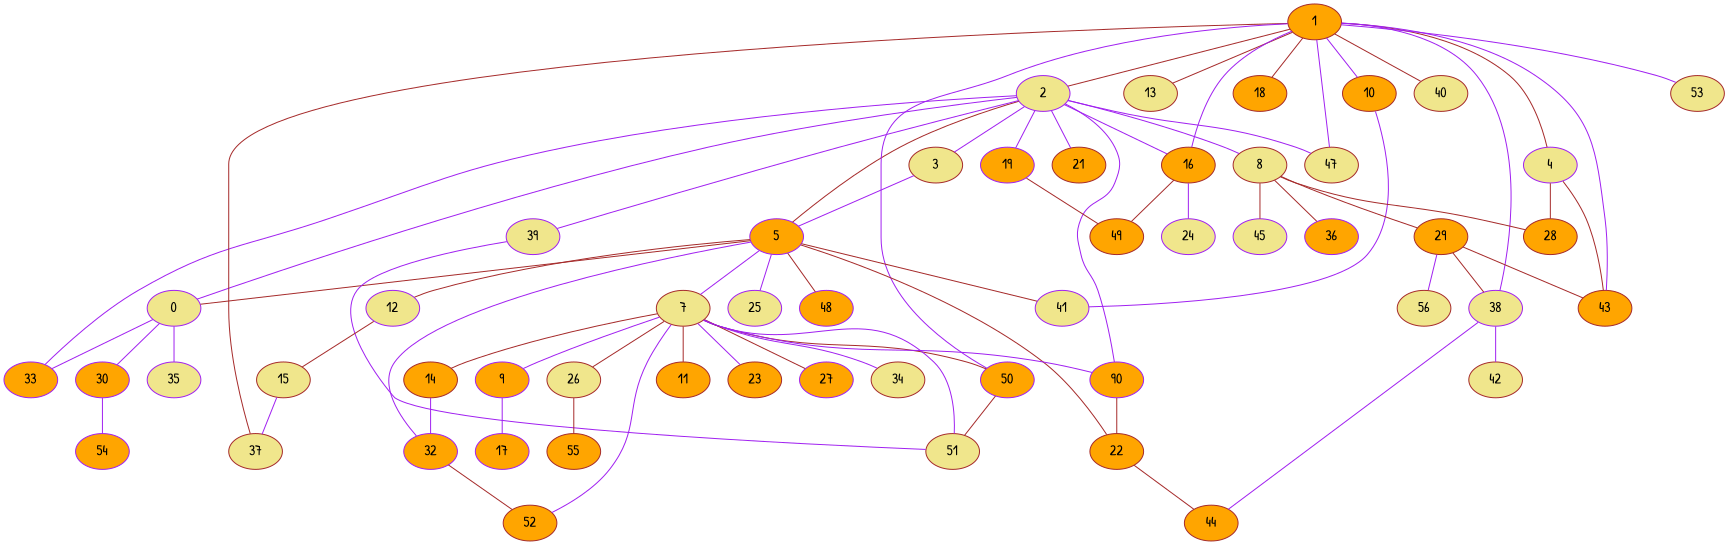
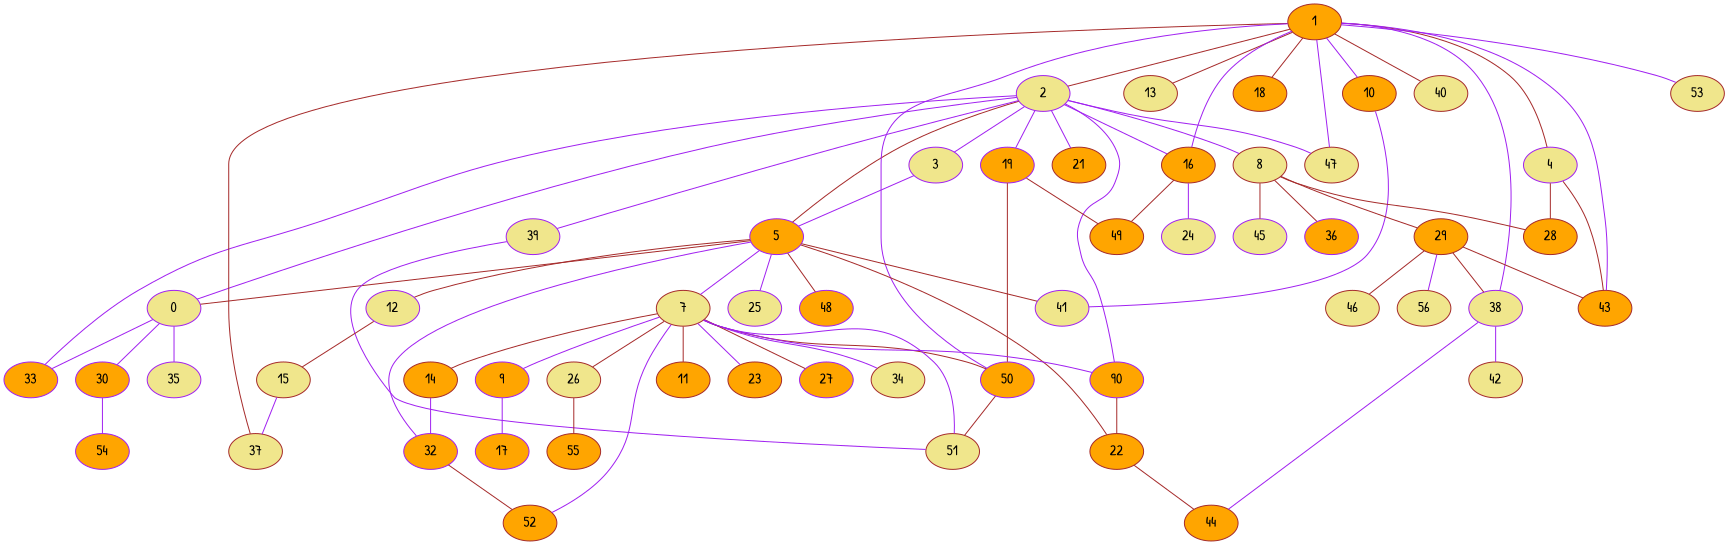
(936, 165) -> (936, 165)
none -> (1007, 272)
none -> (1352, 308)
